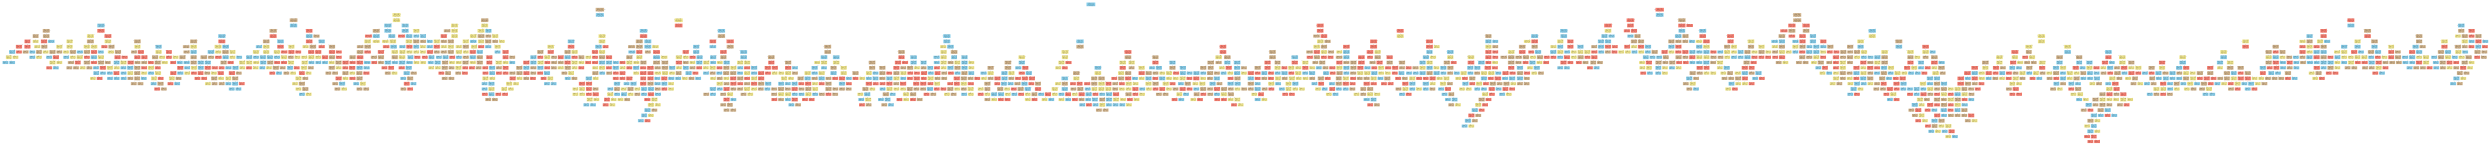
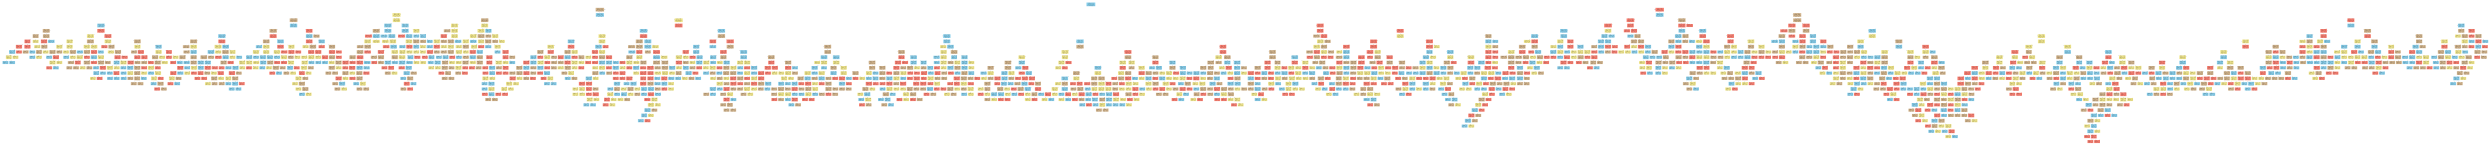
none -> (384, 36)
none -> (458, 41)
(1678, 41) -> (1678, 41)
(1775, 47) -> none
